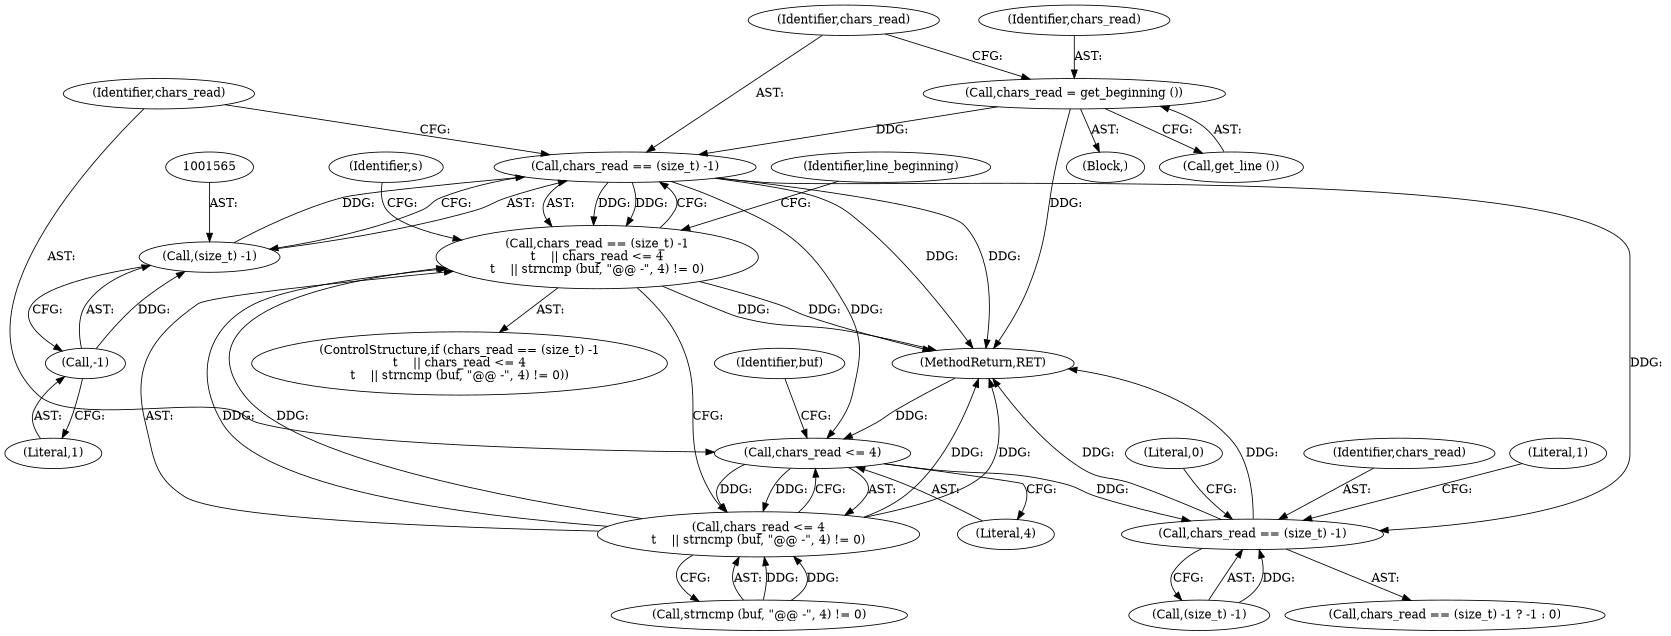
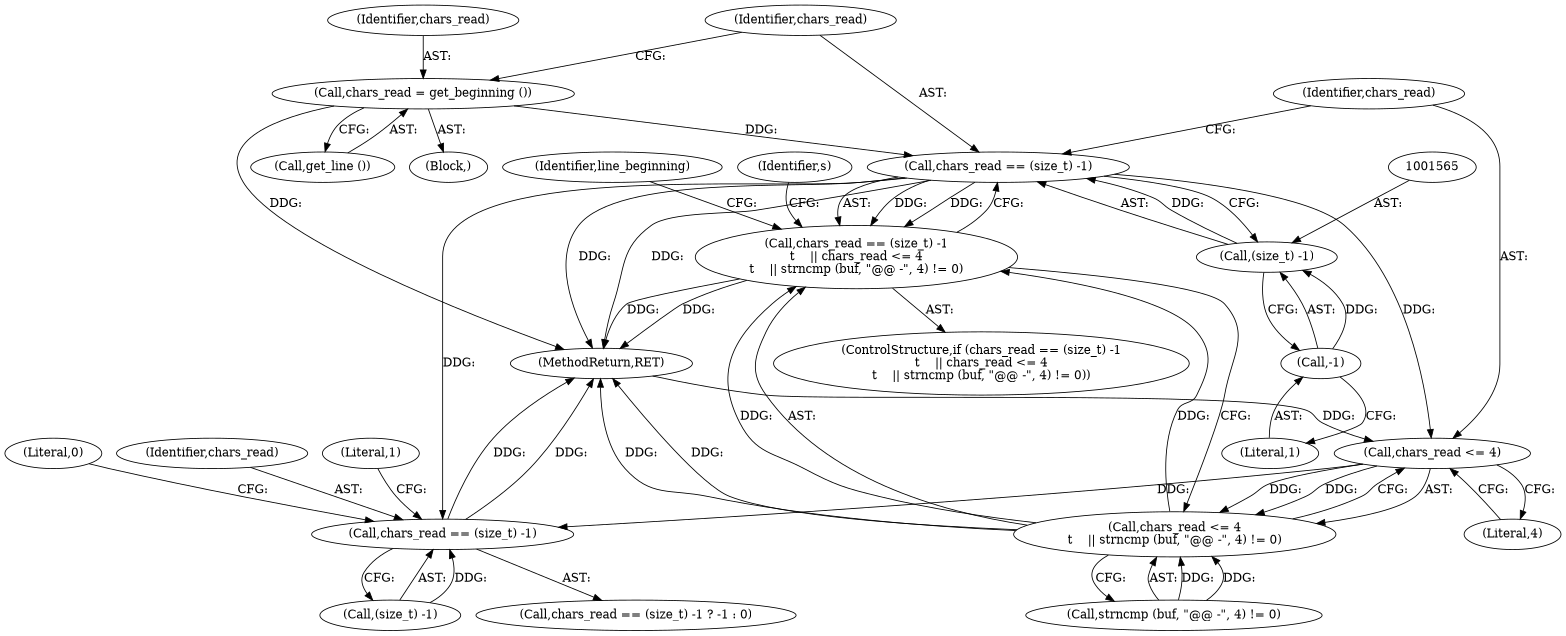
(780, 363) -> none
(948, 490) -> (1495, 490)
